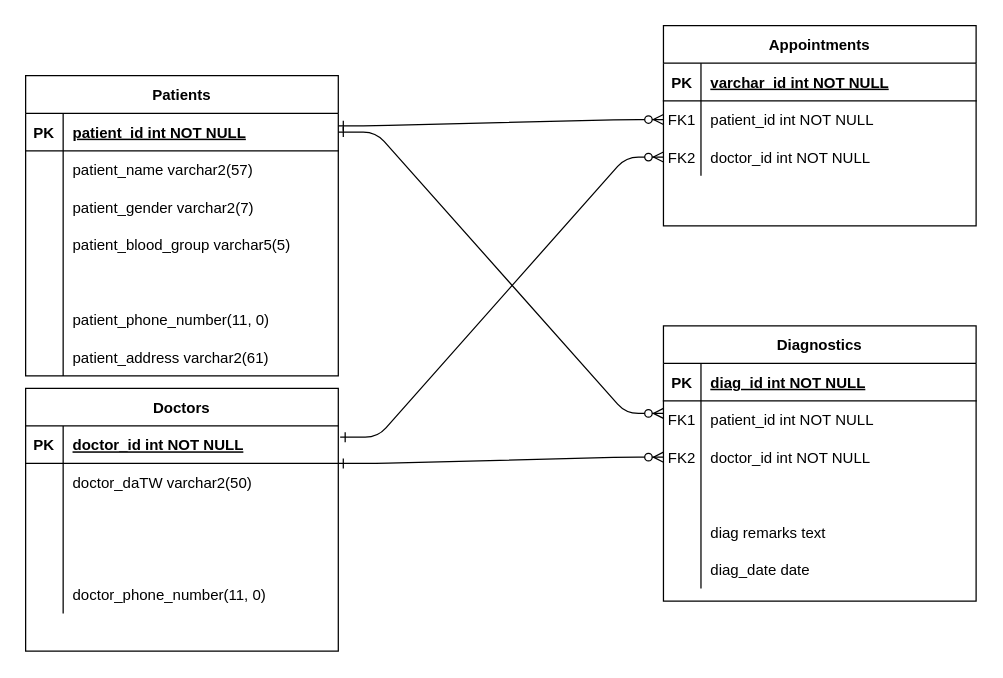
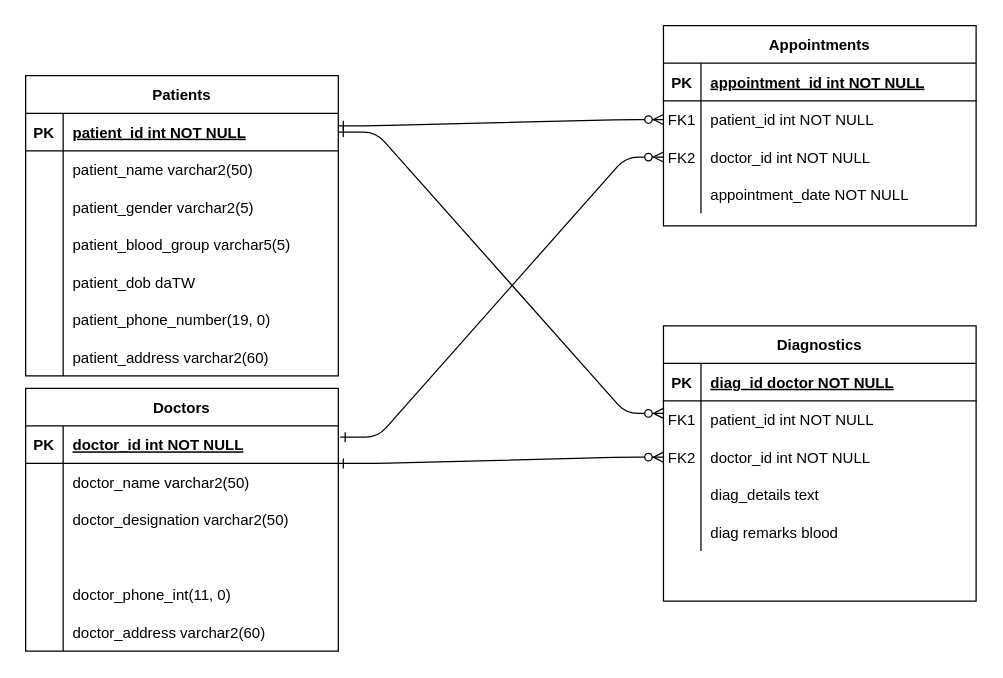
(797, 83) -> (812, 83)
(174, 170) -> (174, 170)
none -> (838, 194)
(178, 208) -> (178, 208)
none -> (201, 282)
(180, 320) -> (180, 320)
(186, 358) -> (186, 358)
(784, 383) -> (799, 383)
(171, 483) -> (171, 483)
none -> (838, 494)
none -> (201, 519)
(776, 533) -> (778, 533)
(838, 569) -> none
(178, 595) -> (163, 595)
none -> (201, 632)
